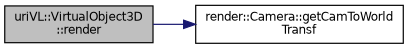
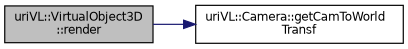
(299, 24) -> (299, 24)
